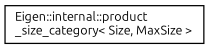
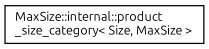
(104, 25) -> (104, 25)
